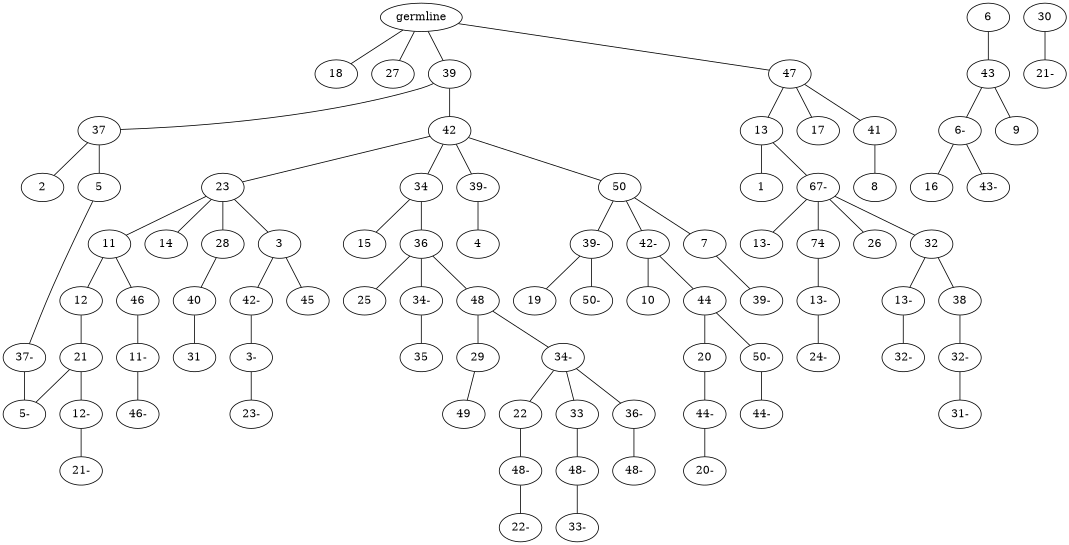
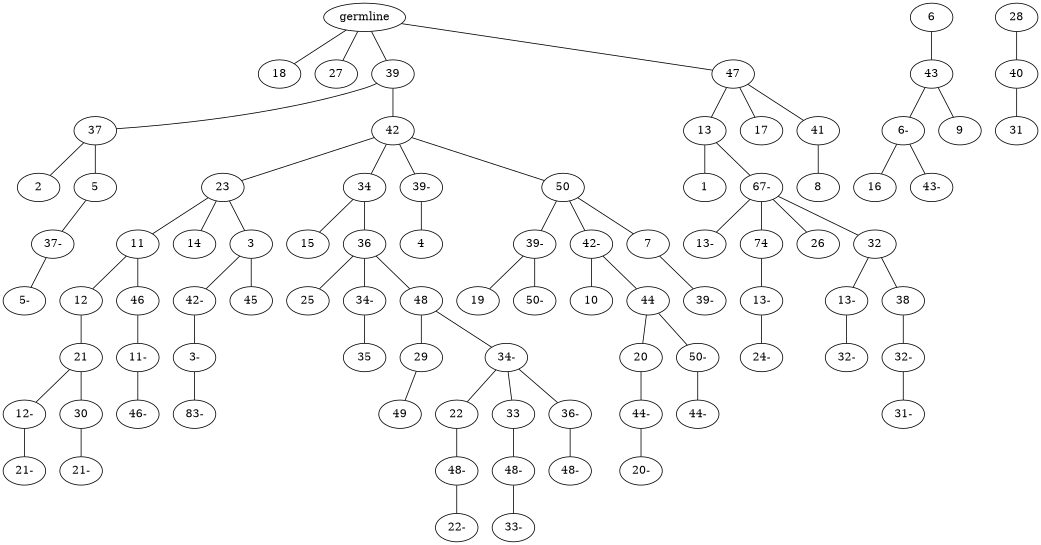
(223, 216) -> none
(53, 386) -> (81, 386)
(251, 414) -> (195, 414)
